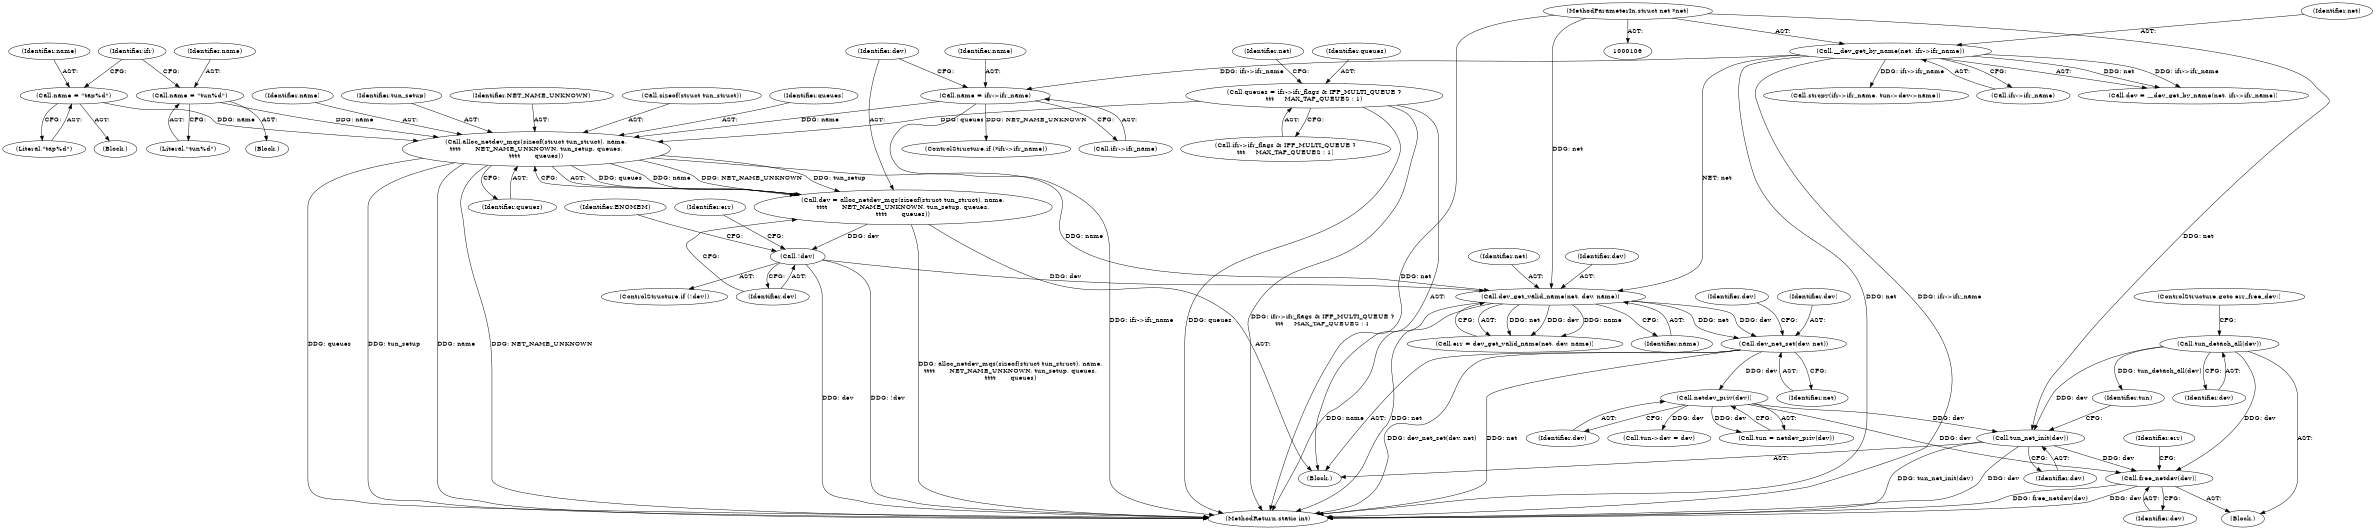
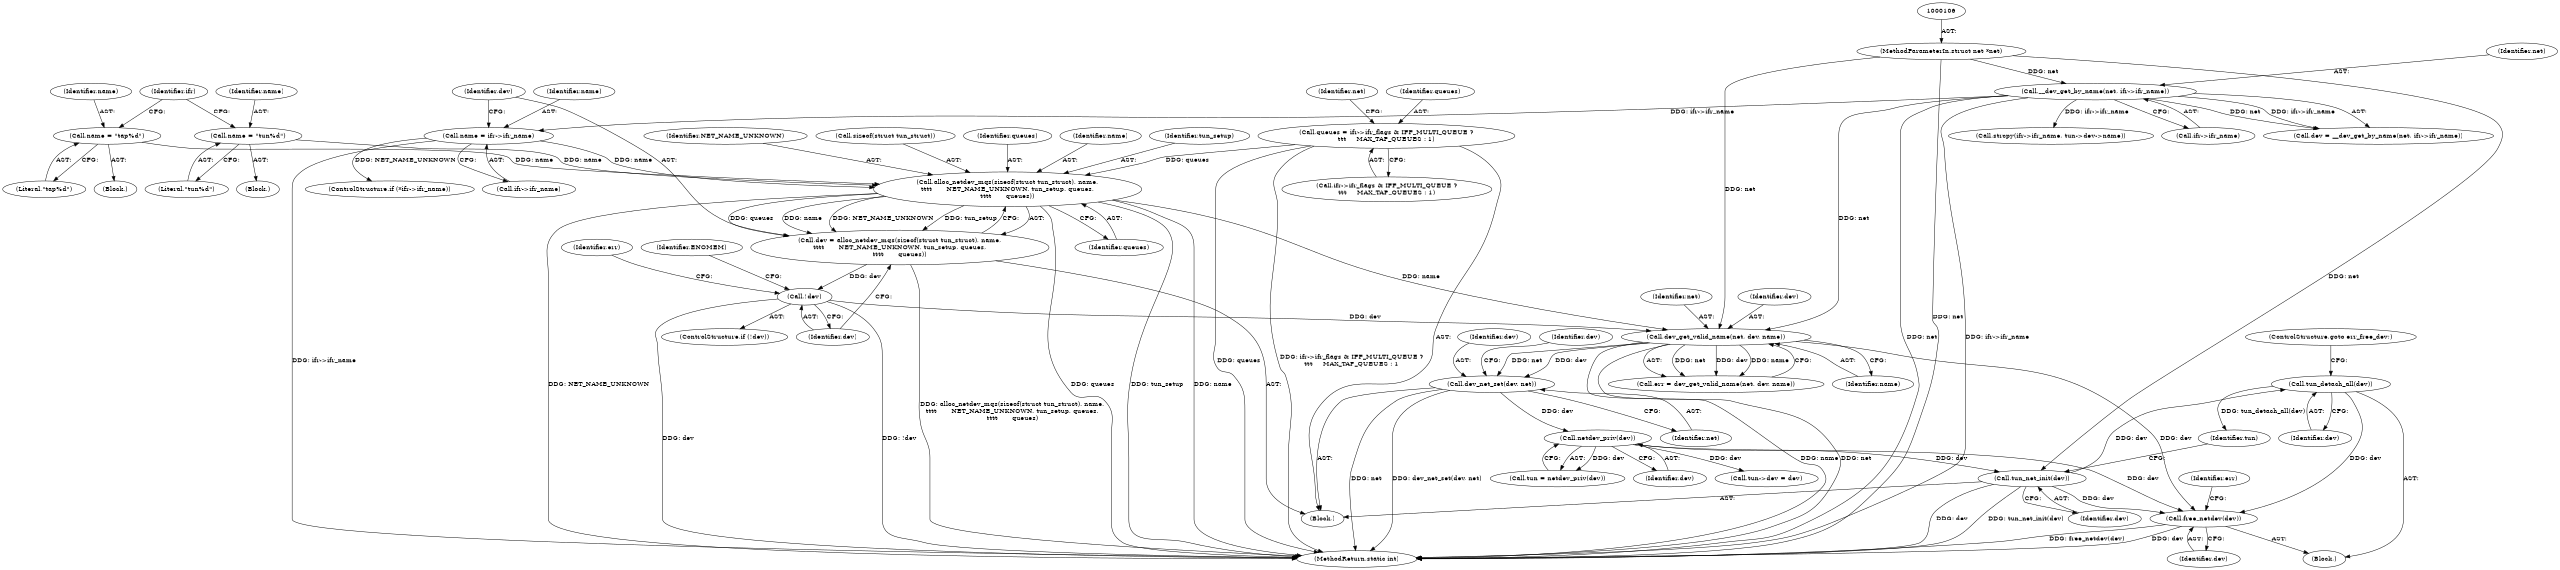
(1628, 29) -> (1941, 29)
(1784, 31) -> (2043, 71)
(1717, 178) -> (1854, 218)
(2087, 368) -> (2164, 409)
none -> (2024, 370)
